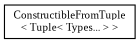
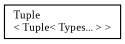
(70, 22) -> (63, 22)
